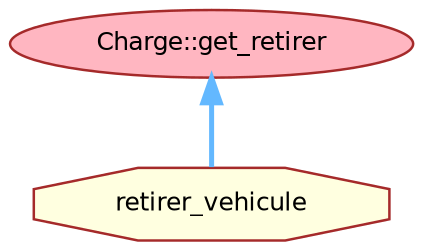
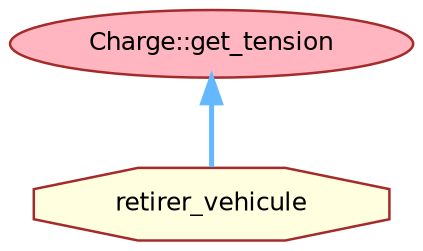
(212, 44) -> (212, 44)
